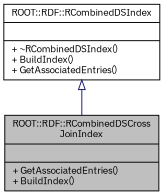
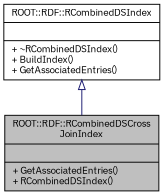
(44, 181) -> (63, 181)
